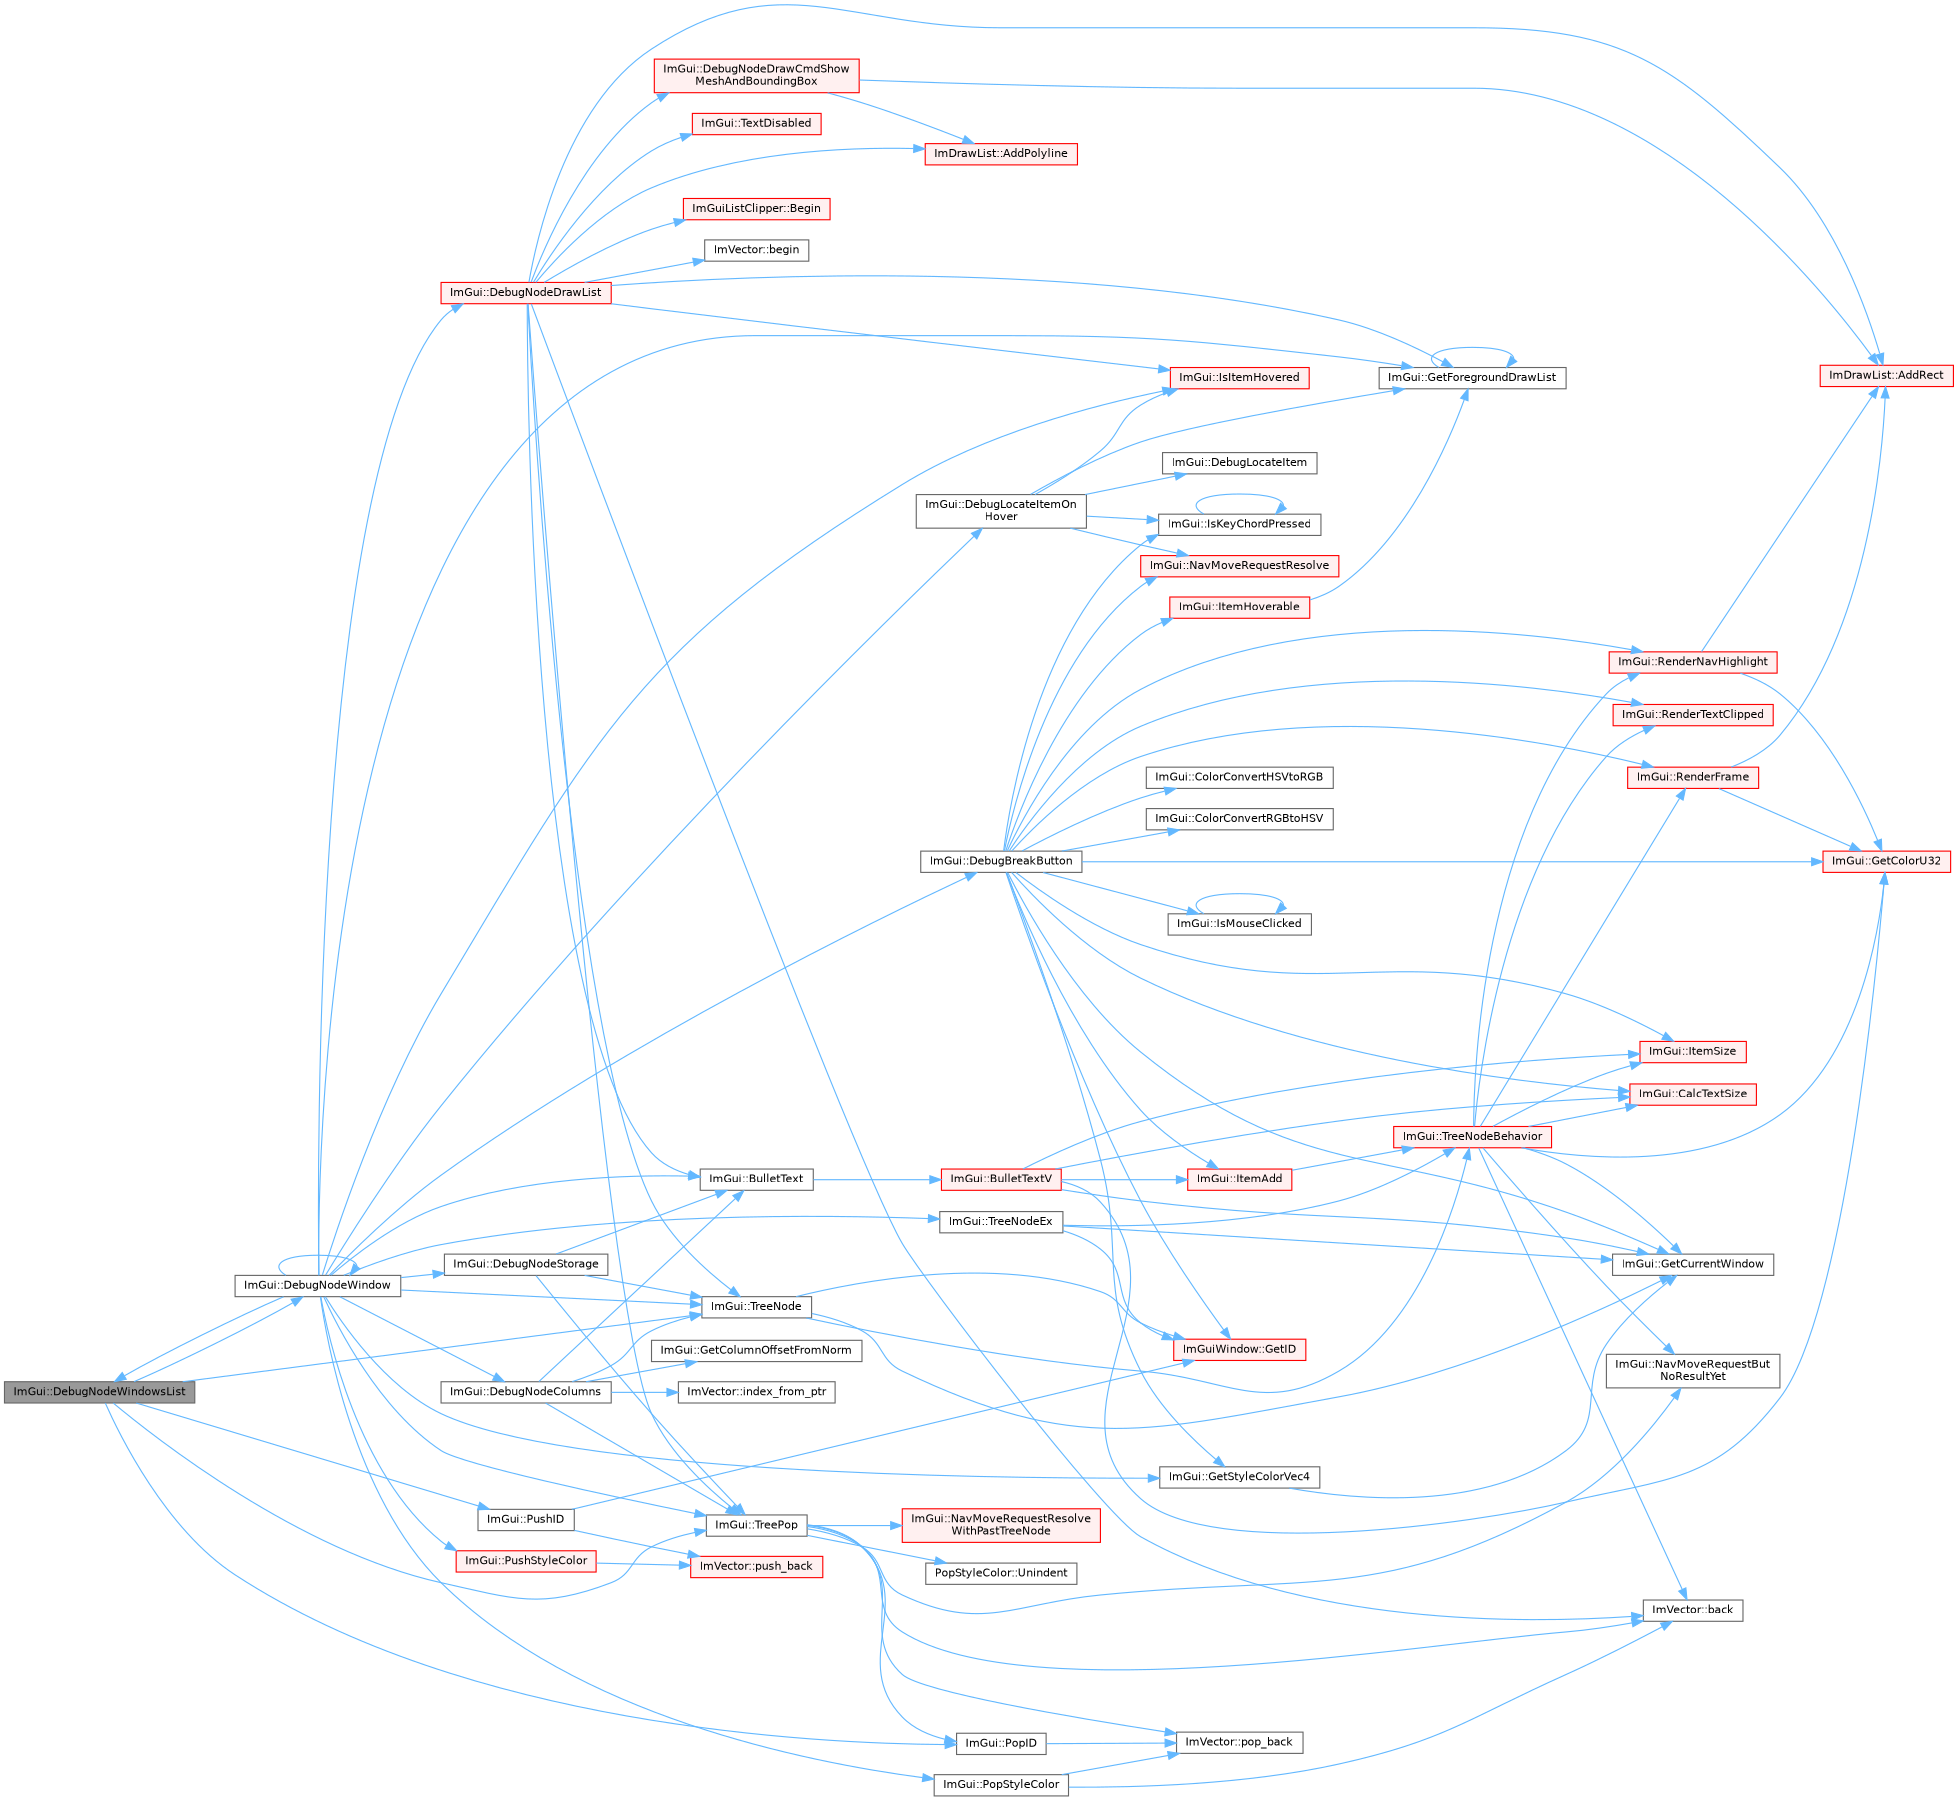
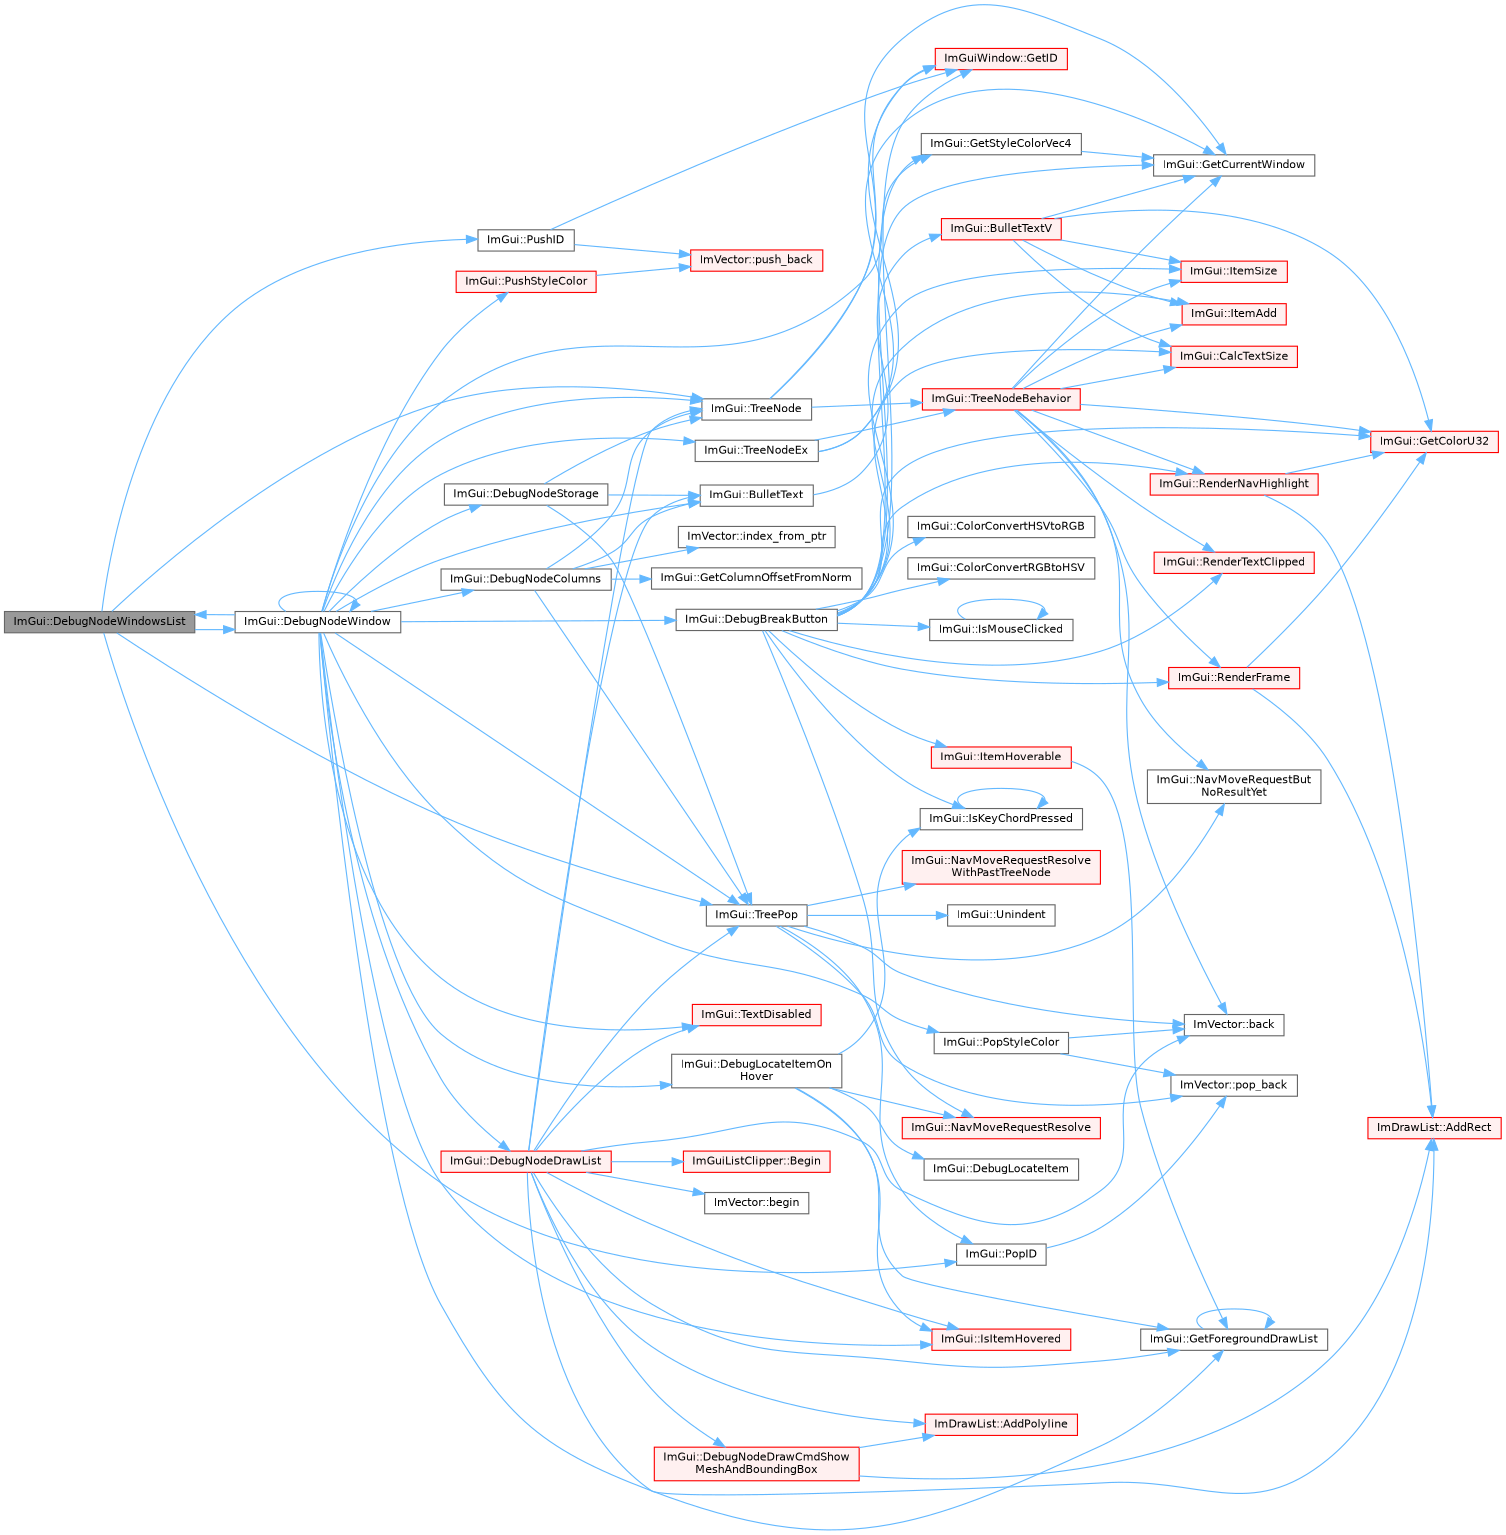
none -> (399, 932)
(1339, 1162) -> (1088, 358)
(1001, 1574) -> (1001, 915)
